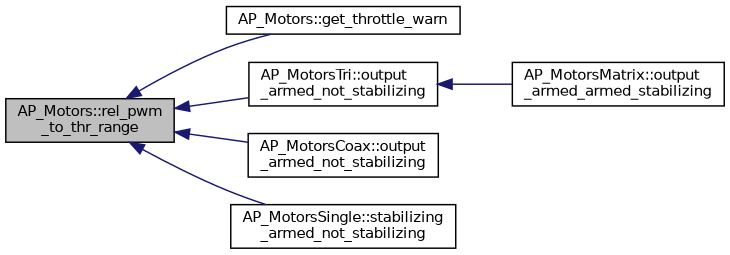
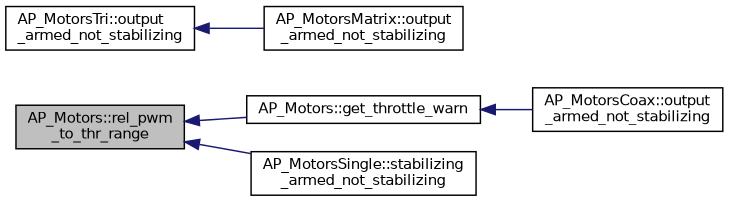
(618, 84) -> (364, 28)
(219, 102) -> none
(219, 138) -> (514, 110)
